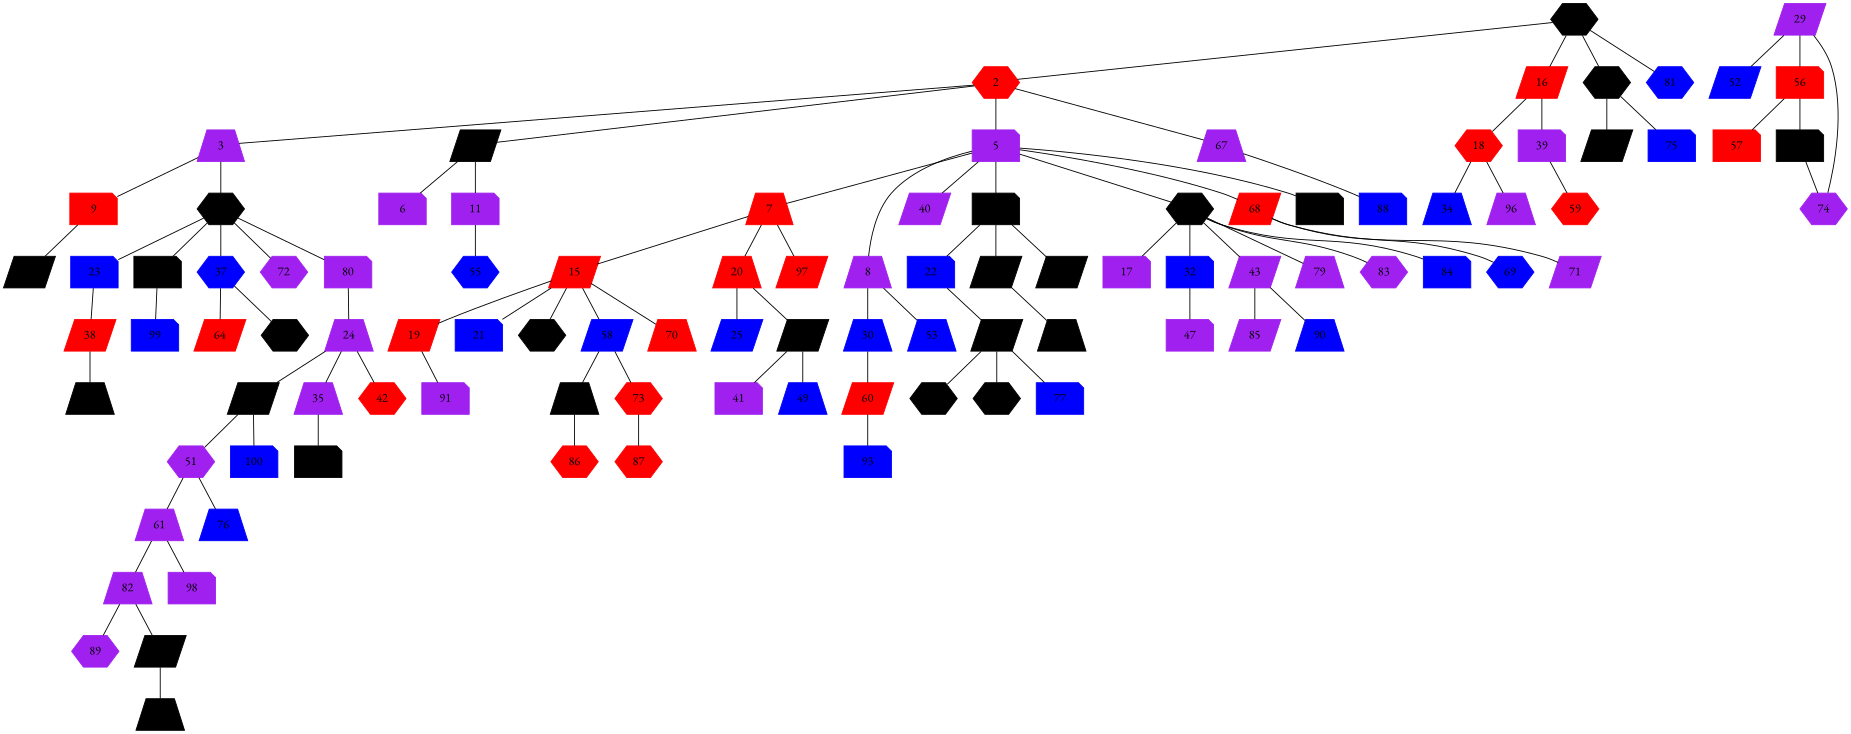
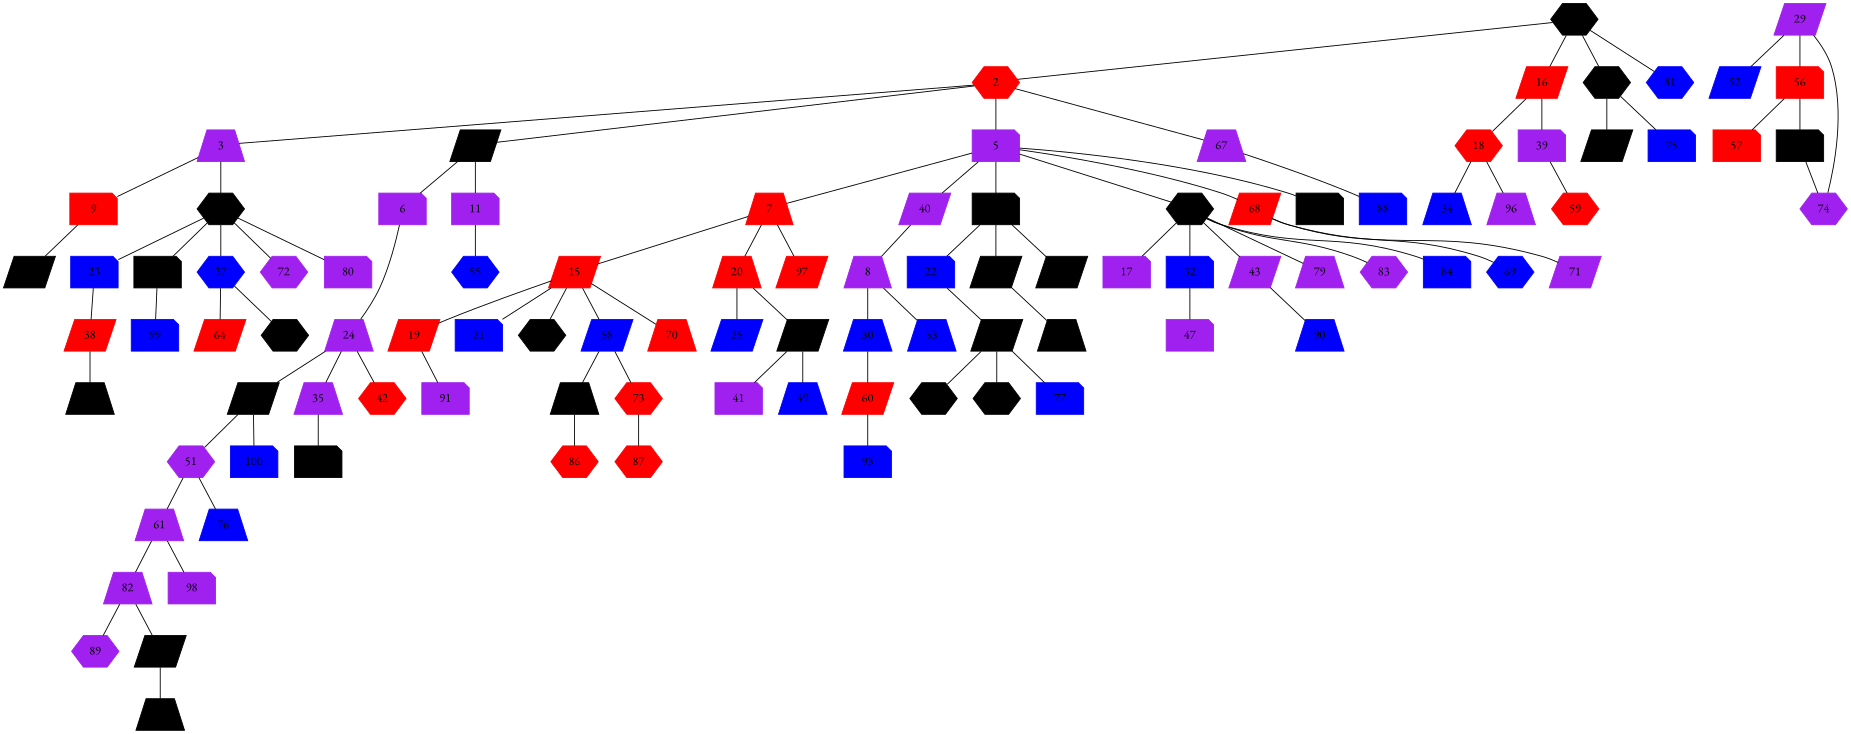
(900, 185) -> (896, 241)
(349, 304) -> (385, 274)
(1255, 335) -> none
